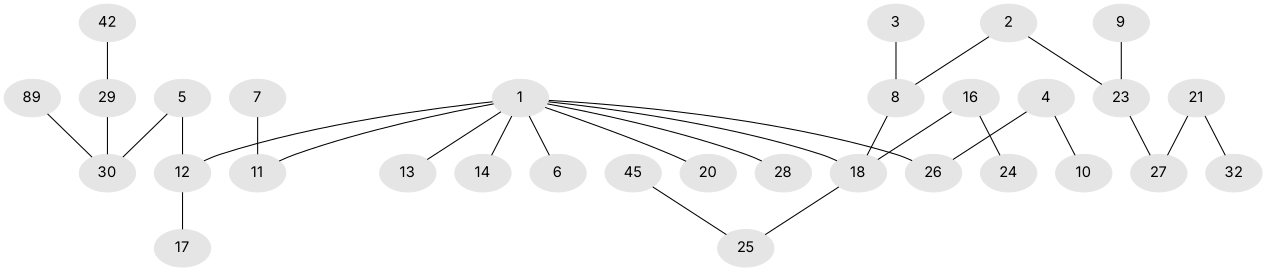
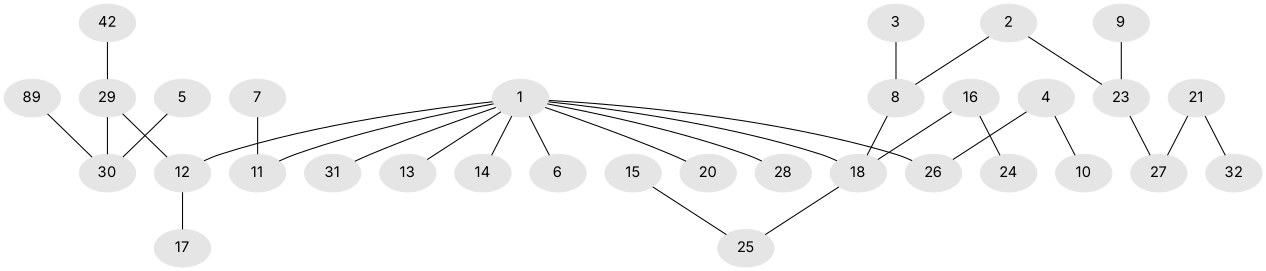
(183, 136) -> (140, 131)
none -> (333, 173)
(633, 173) -> (633, 173)
